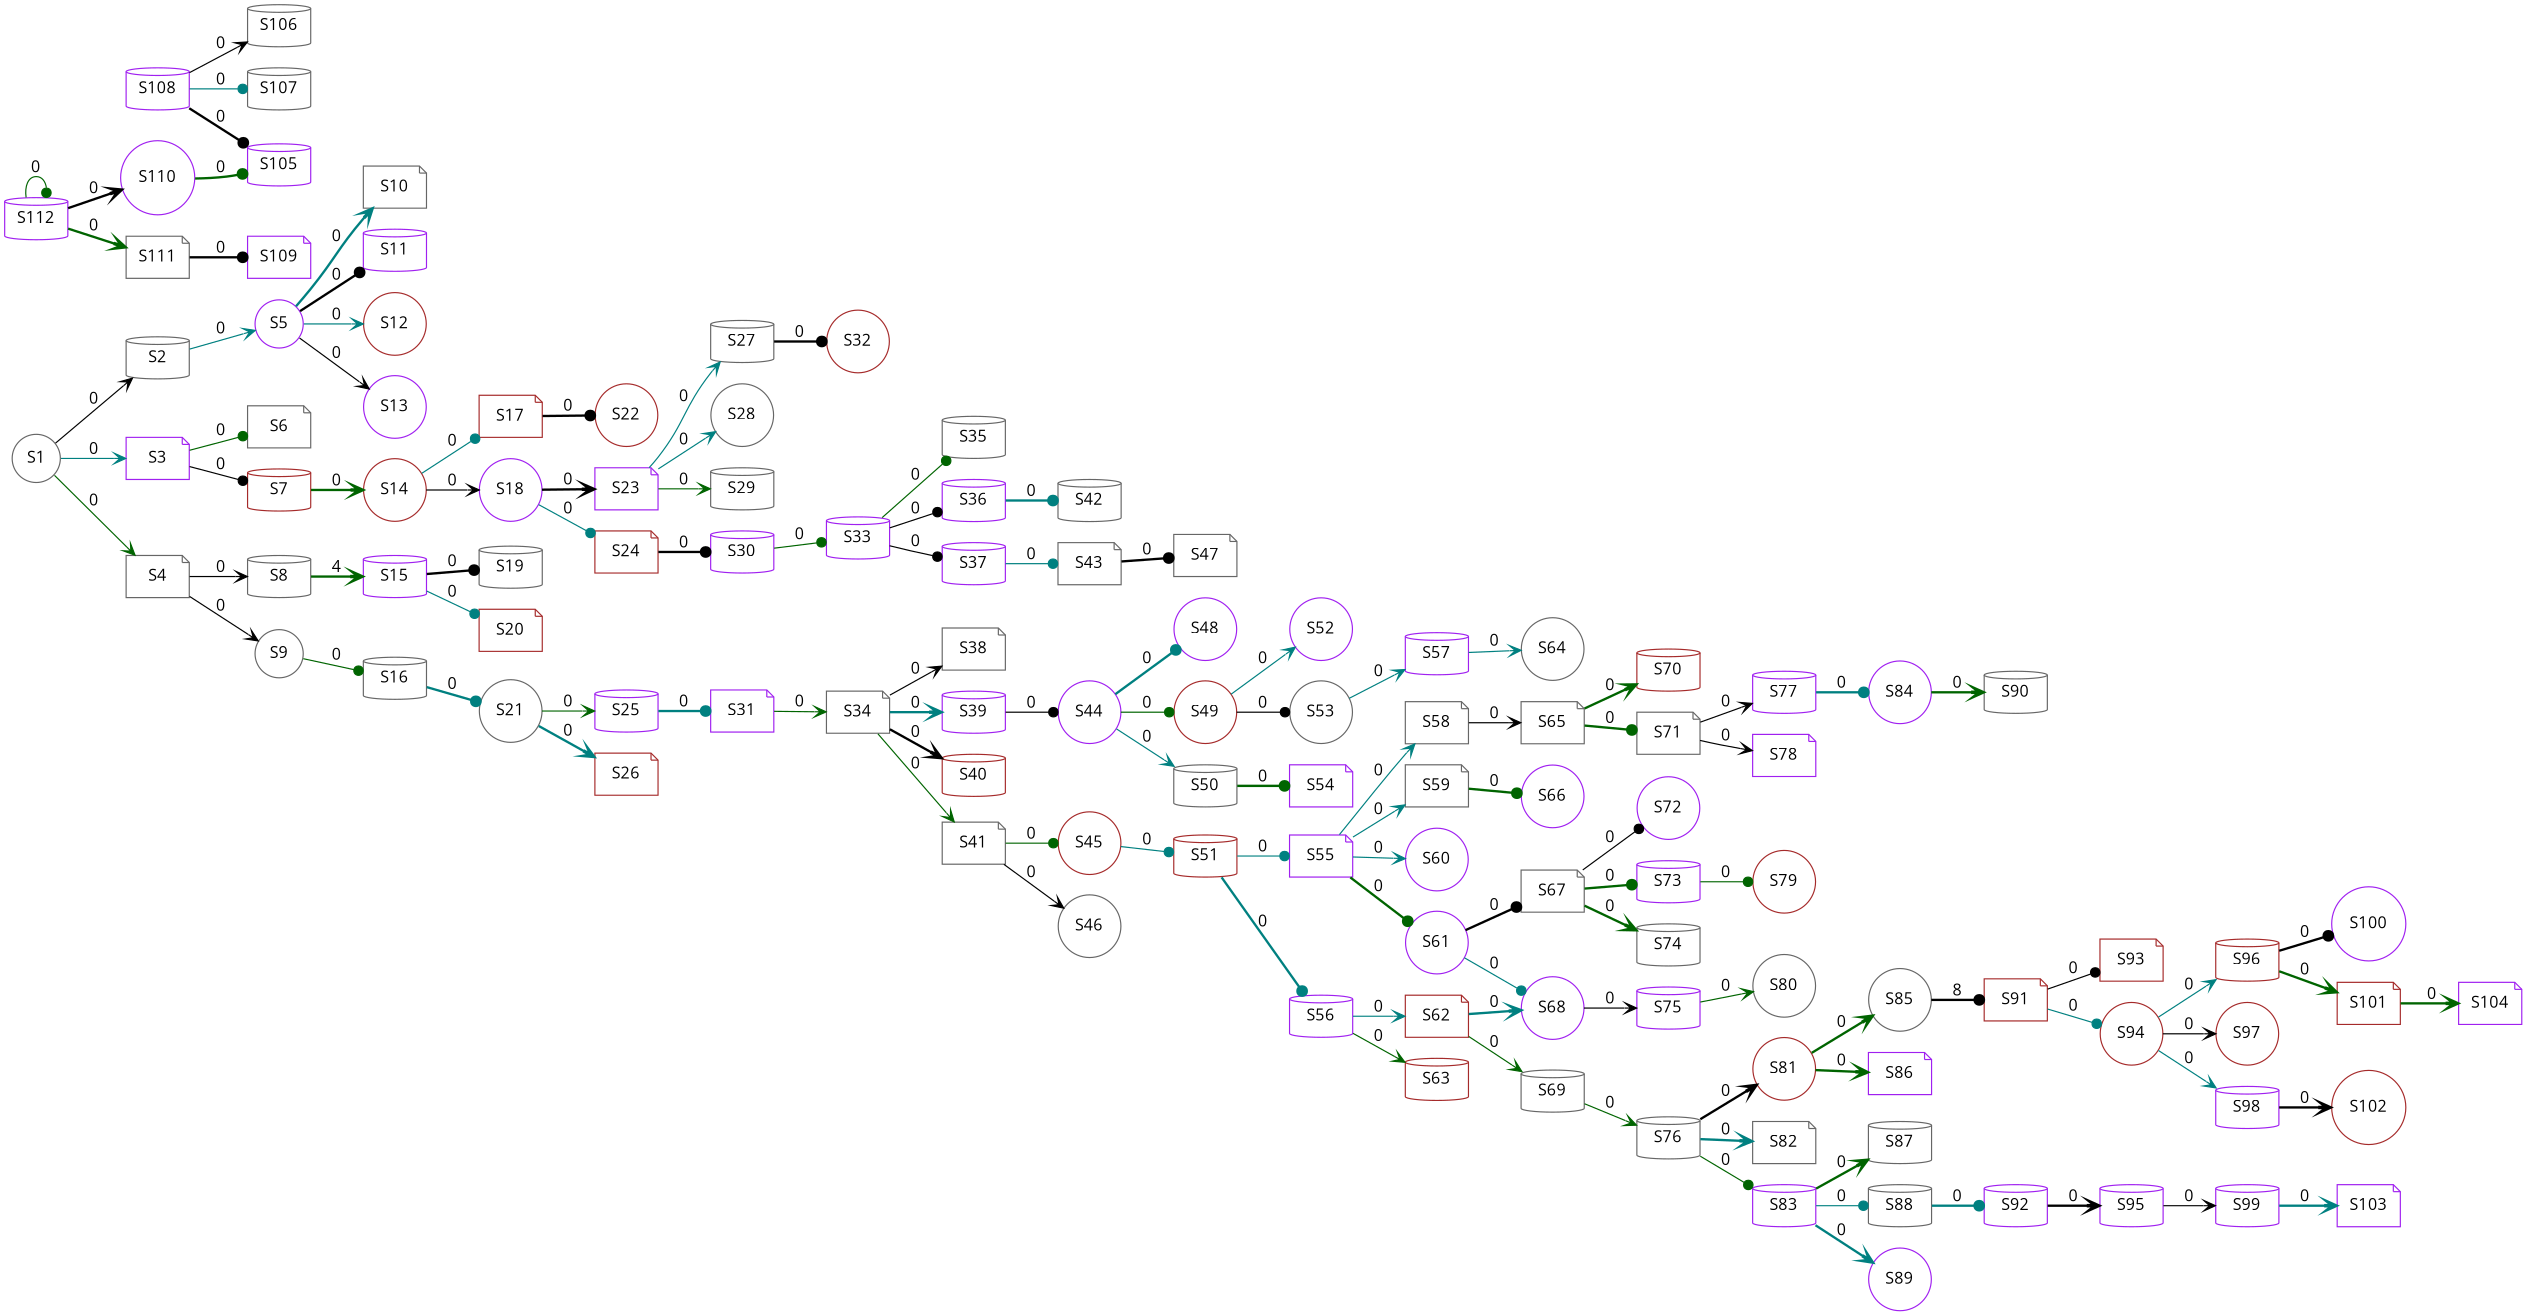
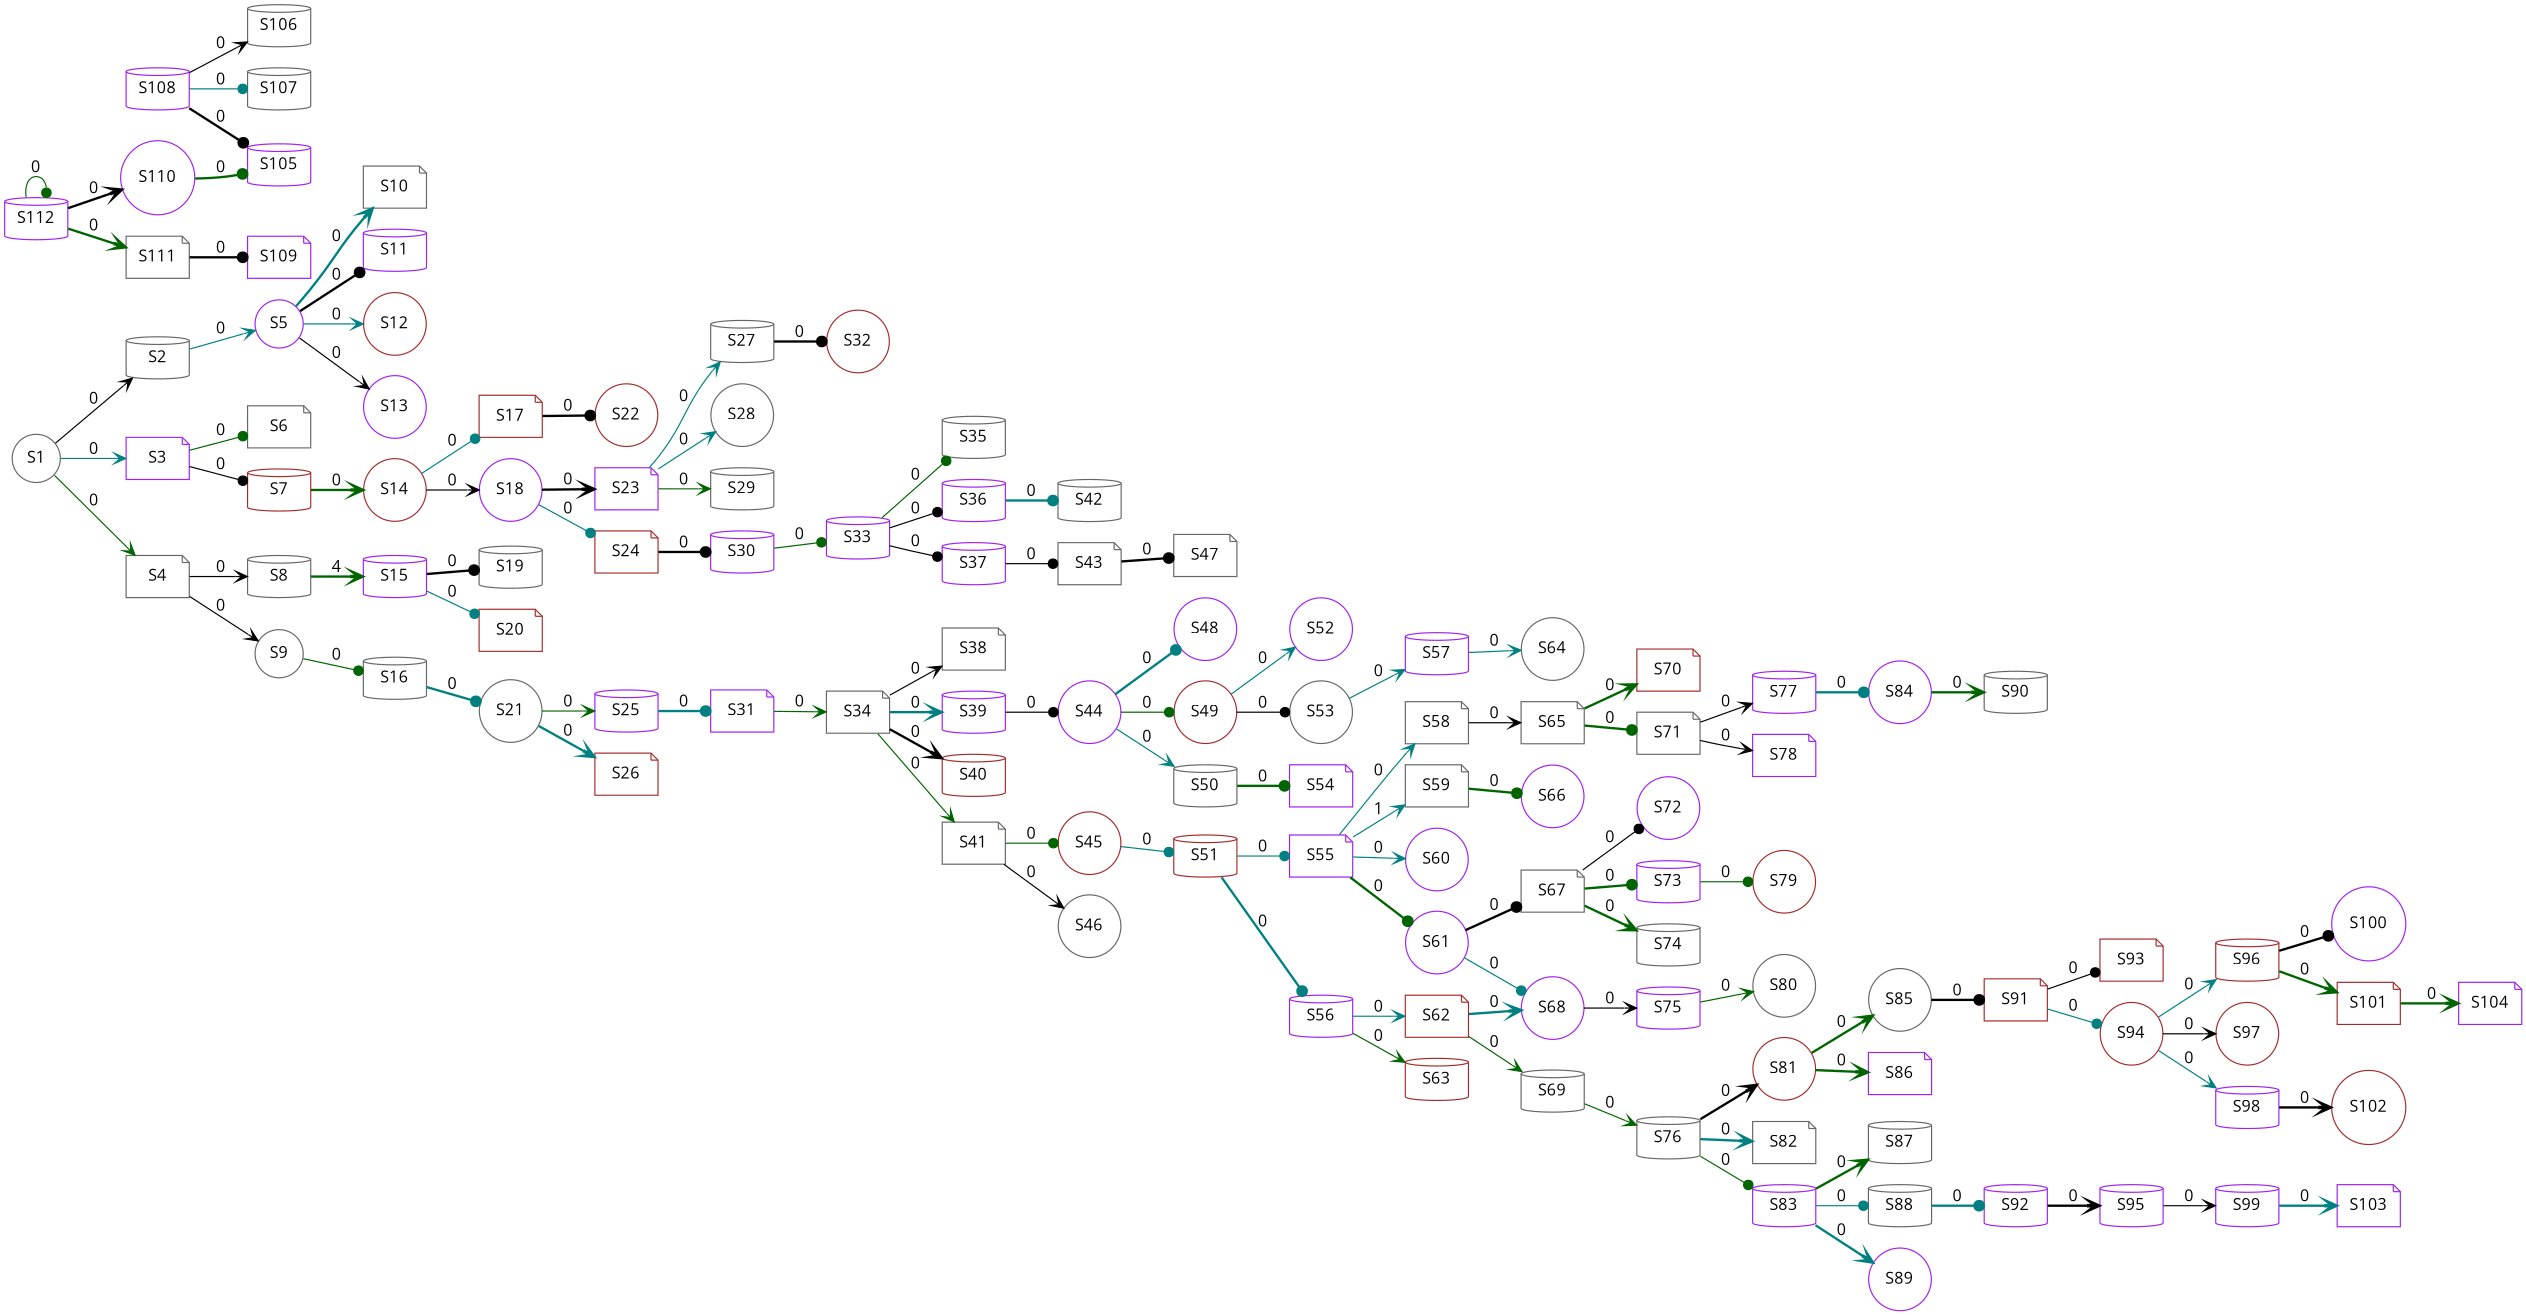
(1027, 564) -> (1027, 564)
(1668, 670) -> (1668, 670)
(1379, 810) -> (1379, 810)
(1958, 991) -> (1958, 991)
